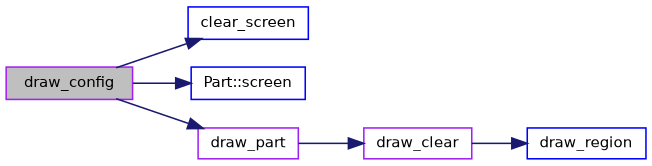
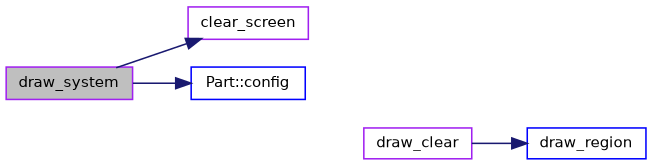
(248, 23) -> (248, 23)
(69, 83) -> (69, 83)
(248, 83) -> (248, 83)
(248, 143) -> none
